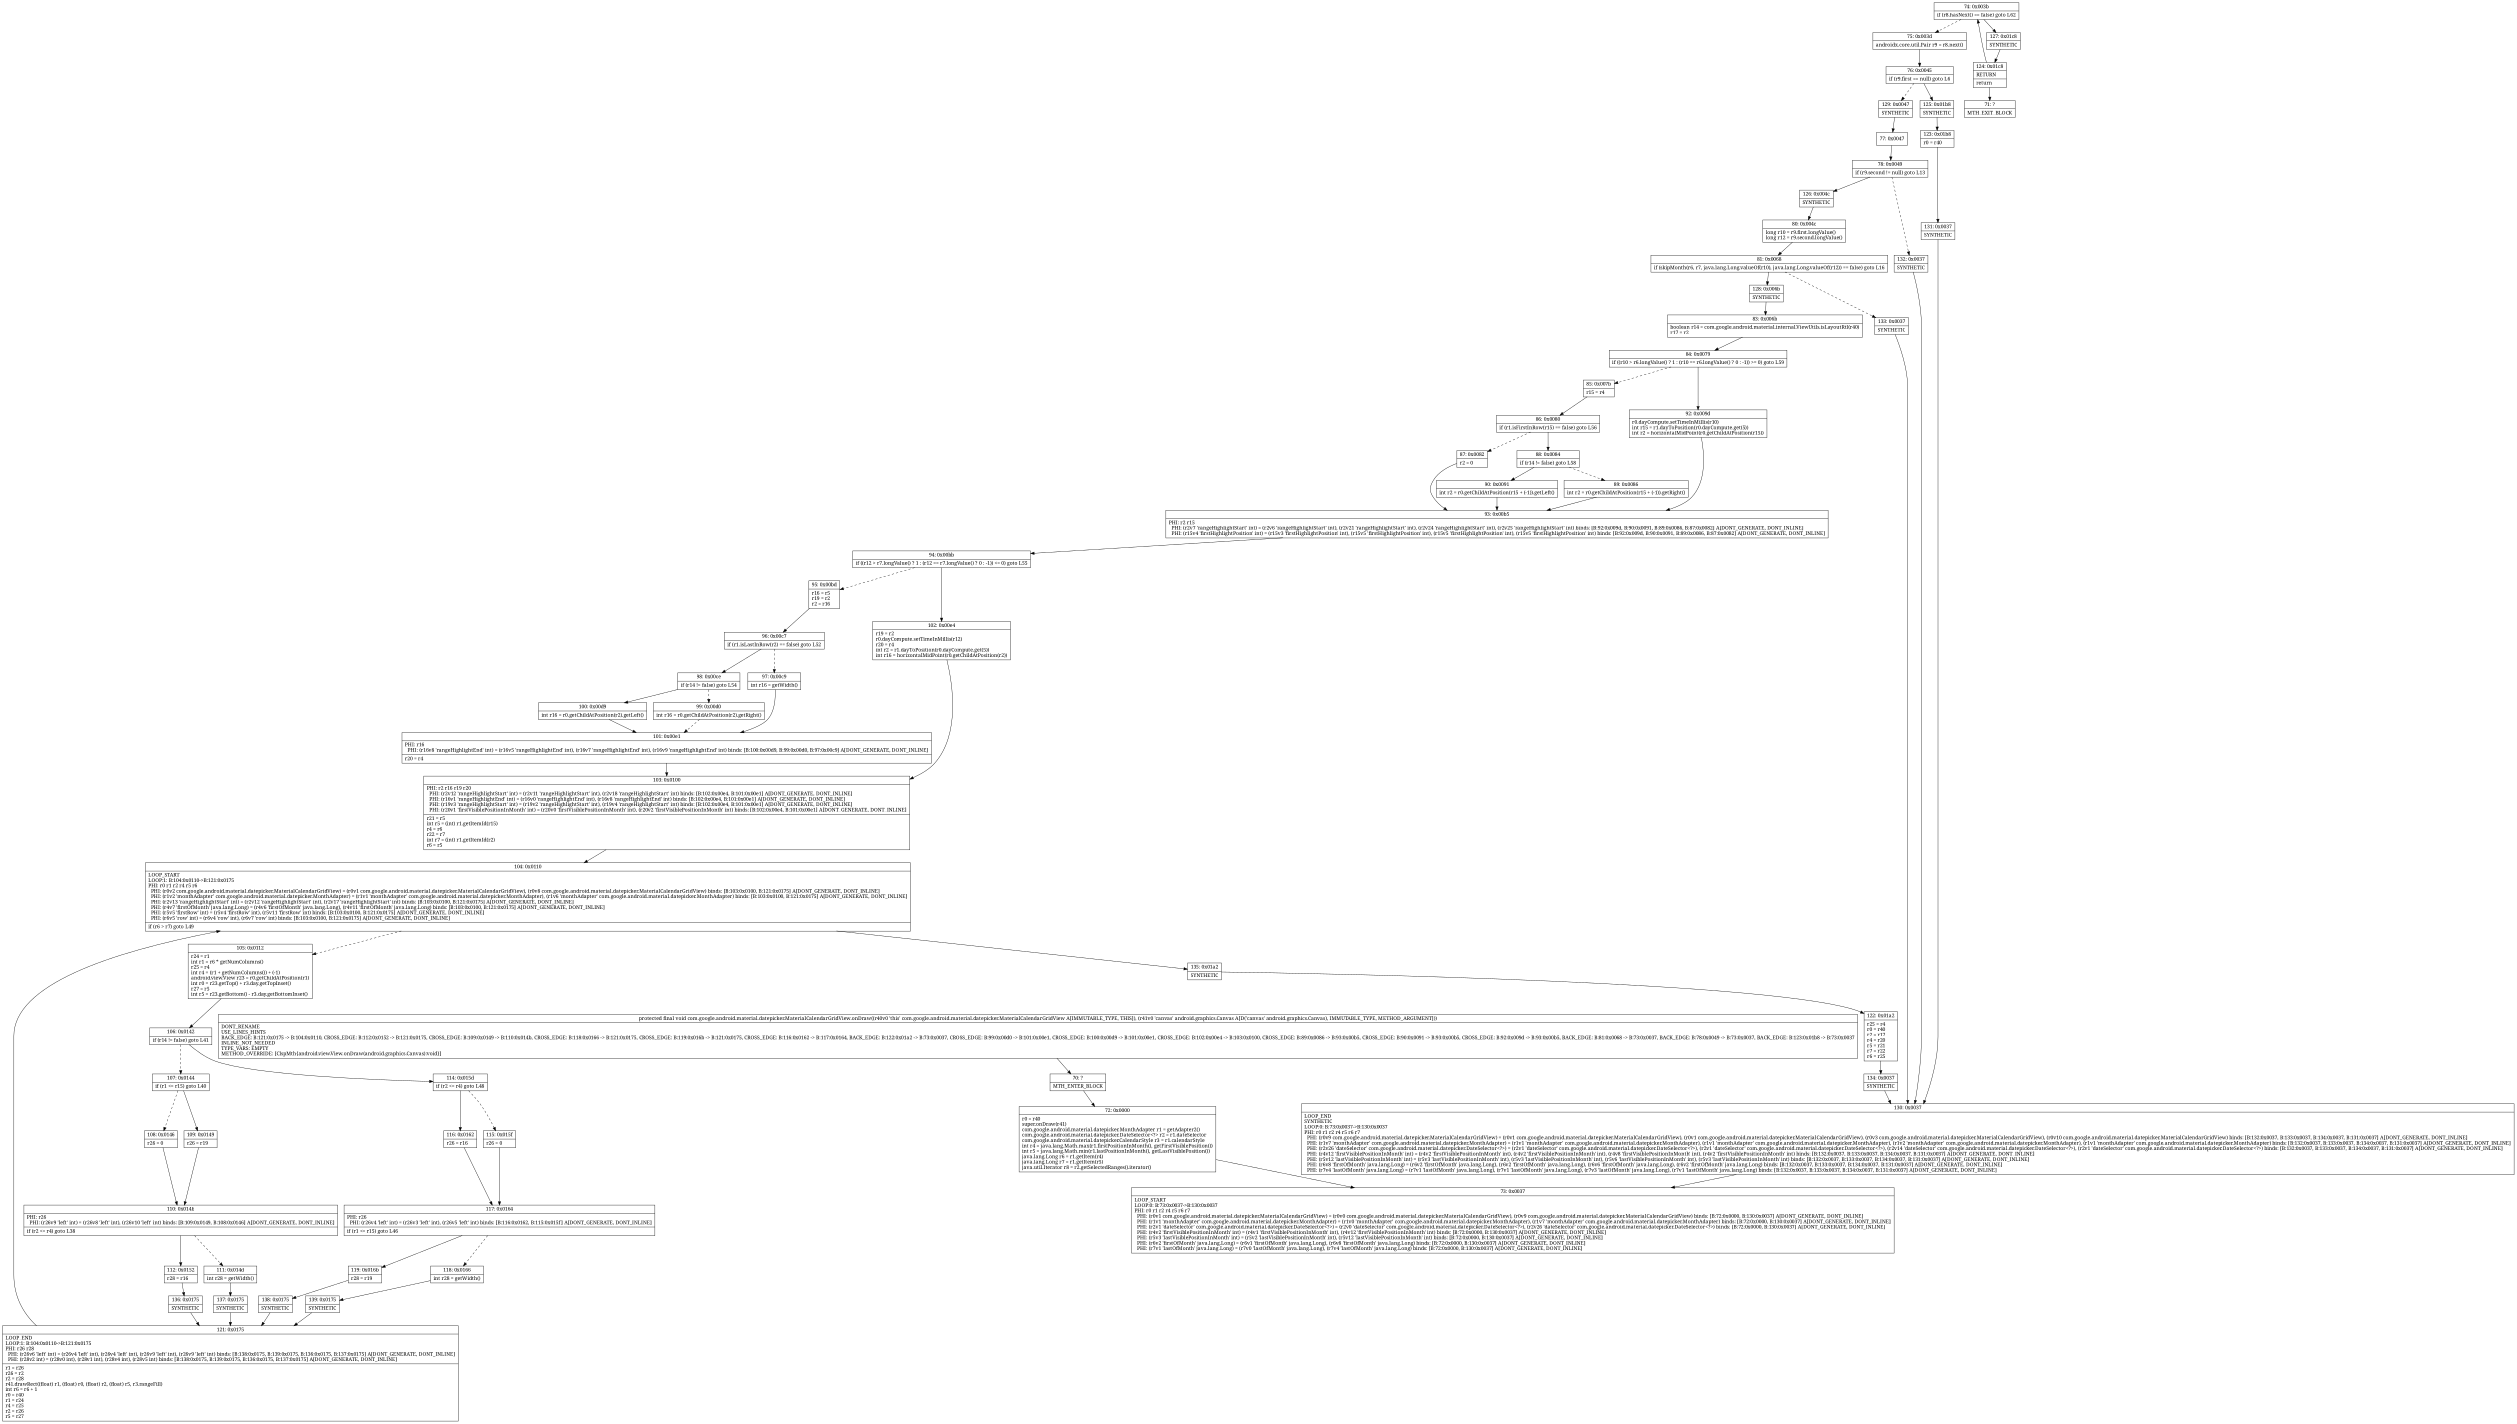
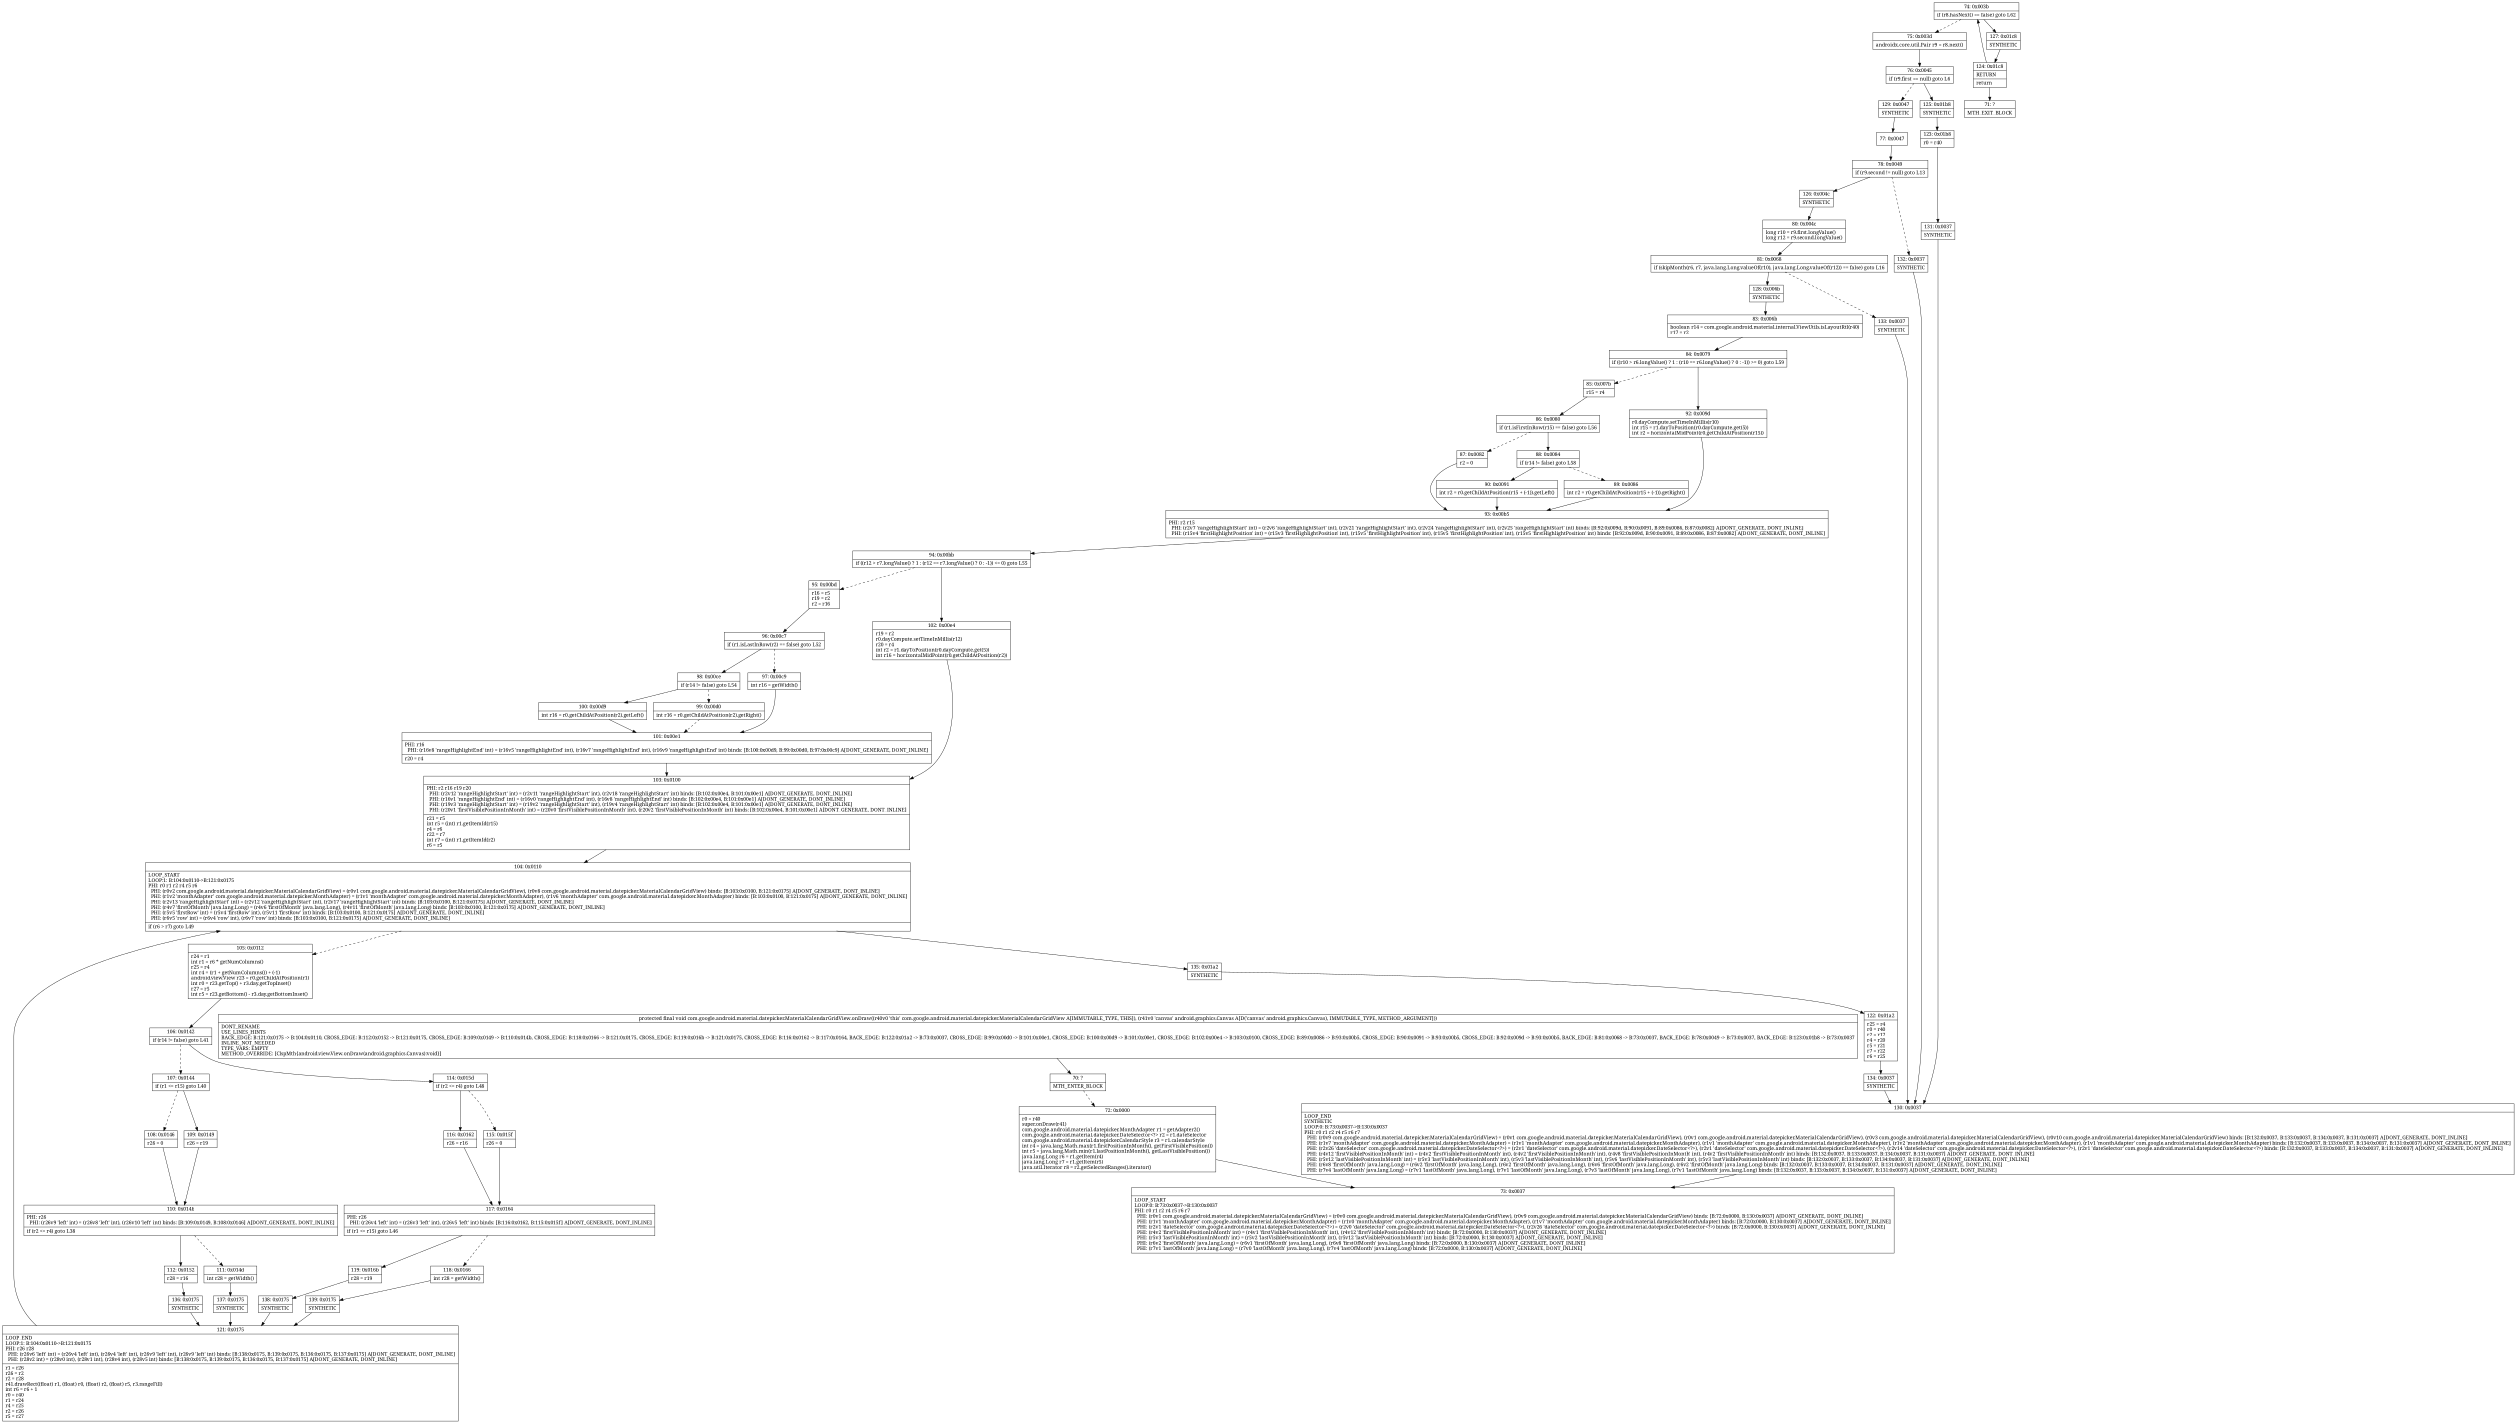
(1088, 1097) -> (1088, 1097)
